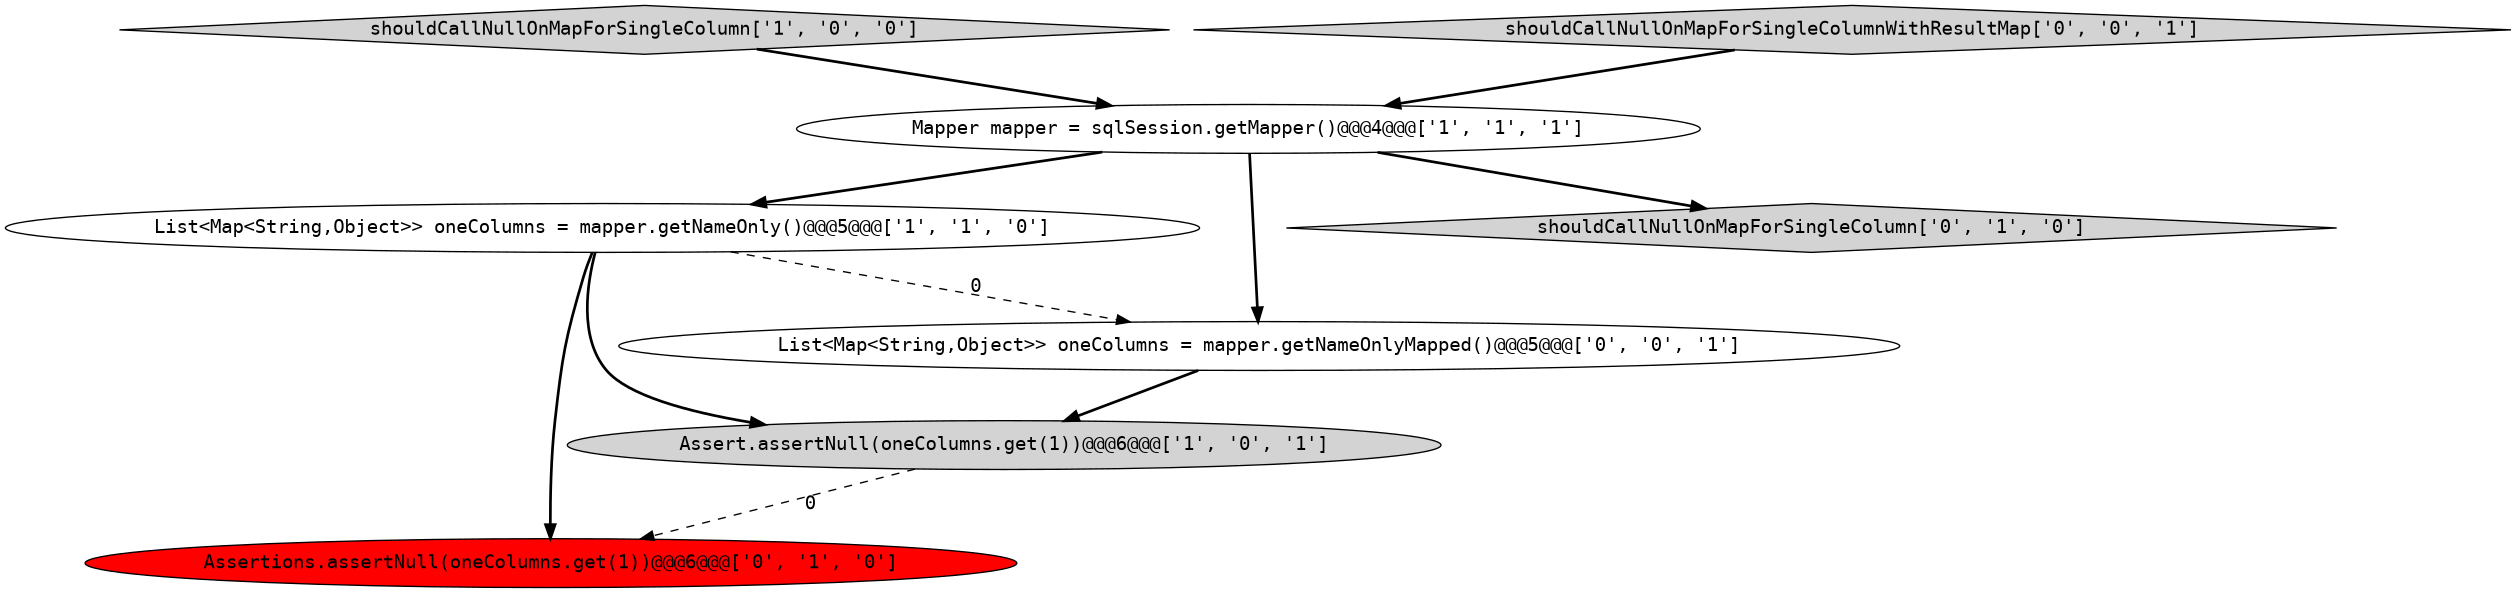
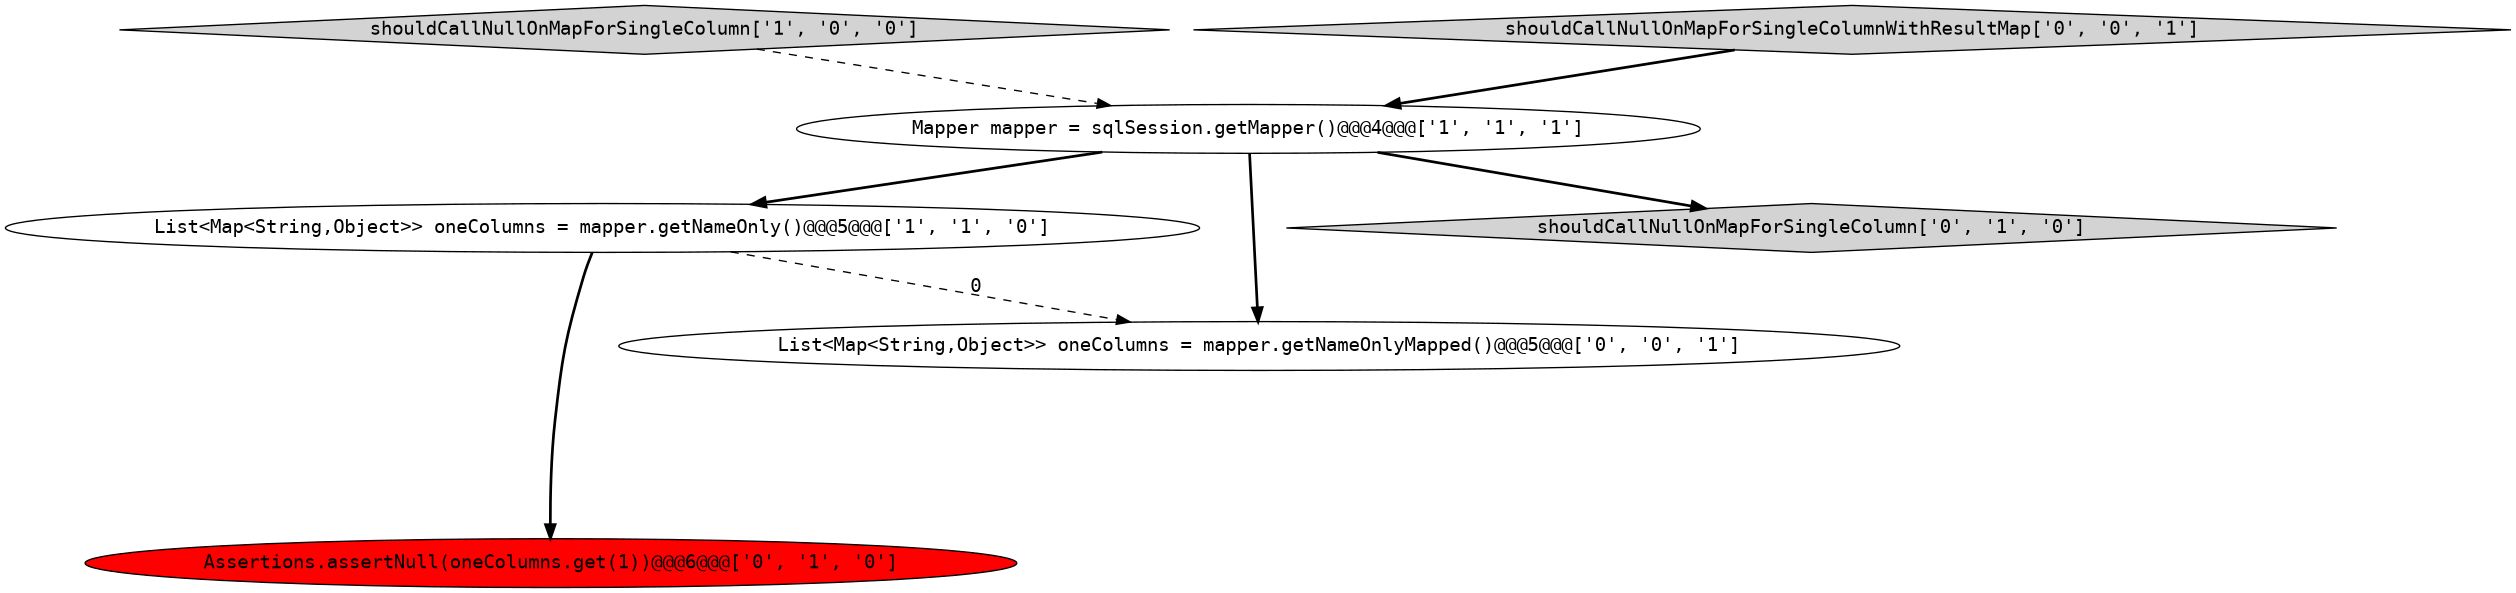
(927, 76) -> (927, 76)
(1004, 445) -> none
